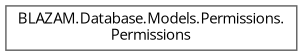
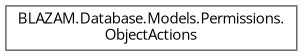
(151, 28) -> (151, 28)
